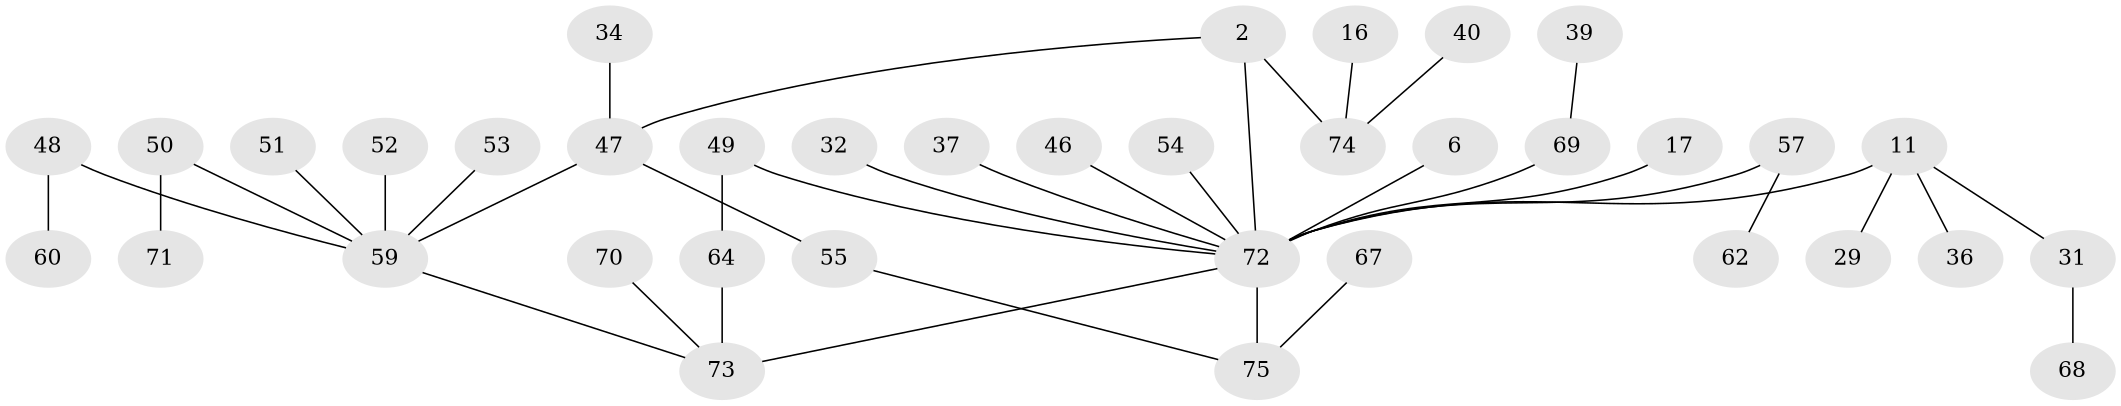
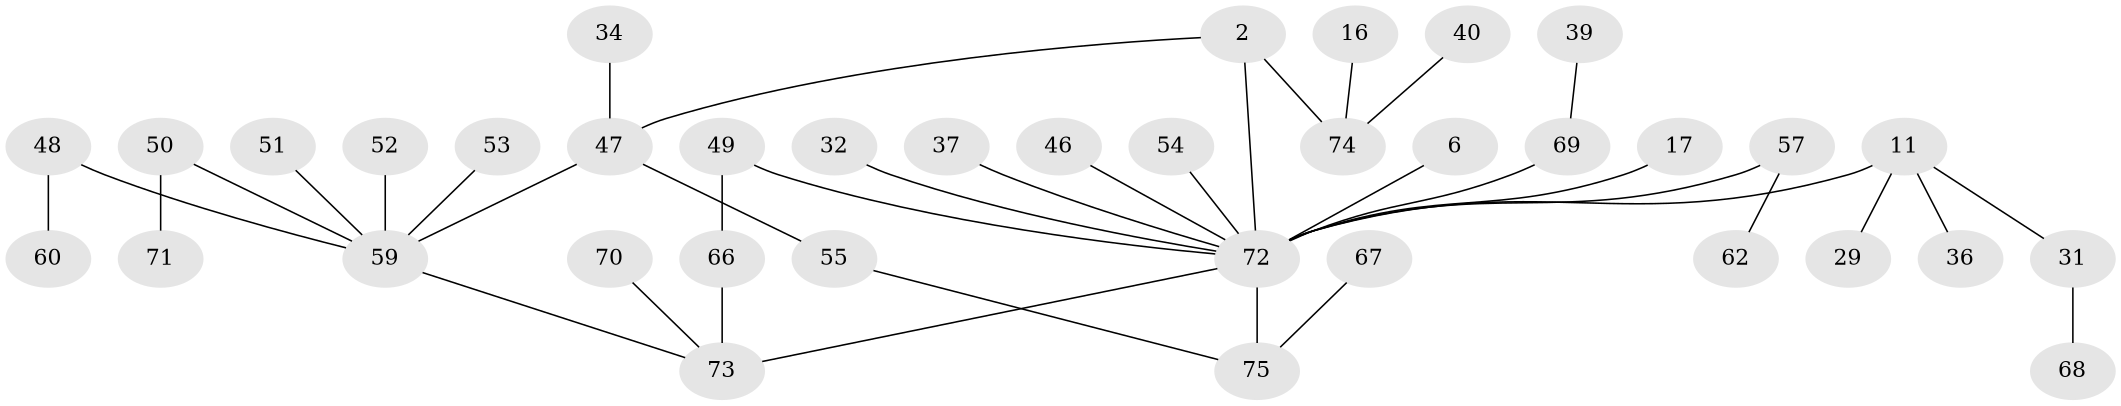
(722, 259) -> (722, 259)
